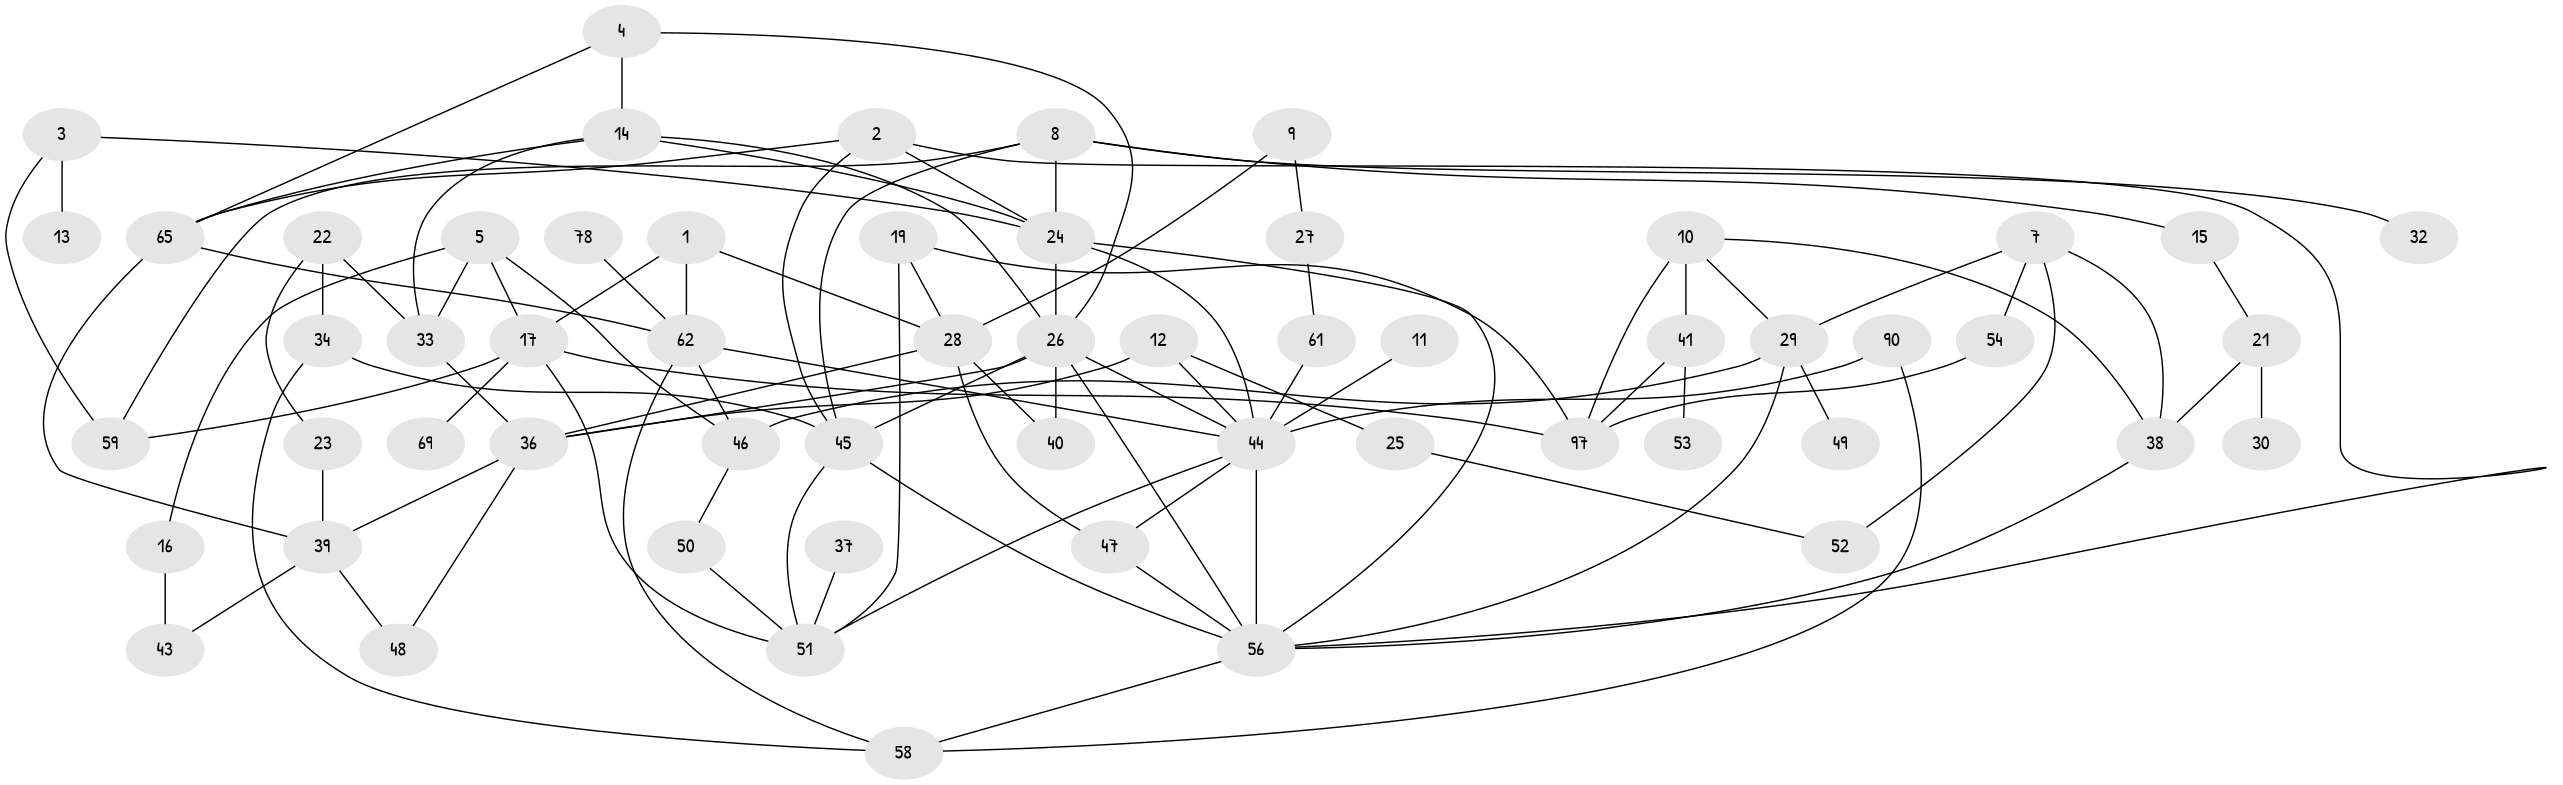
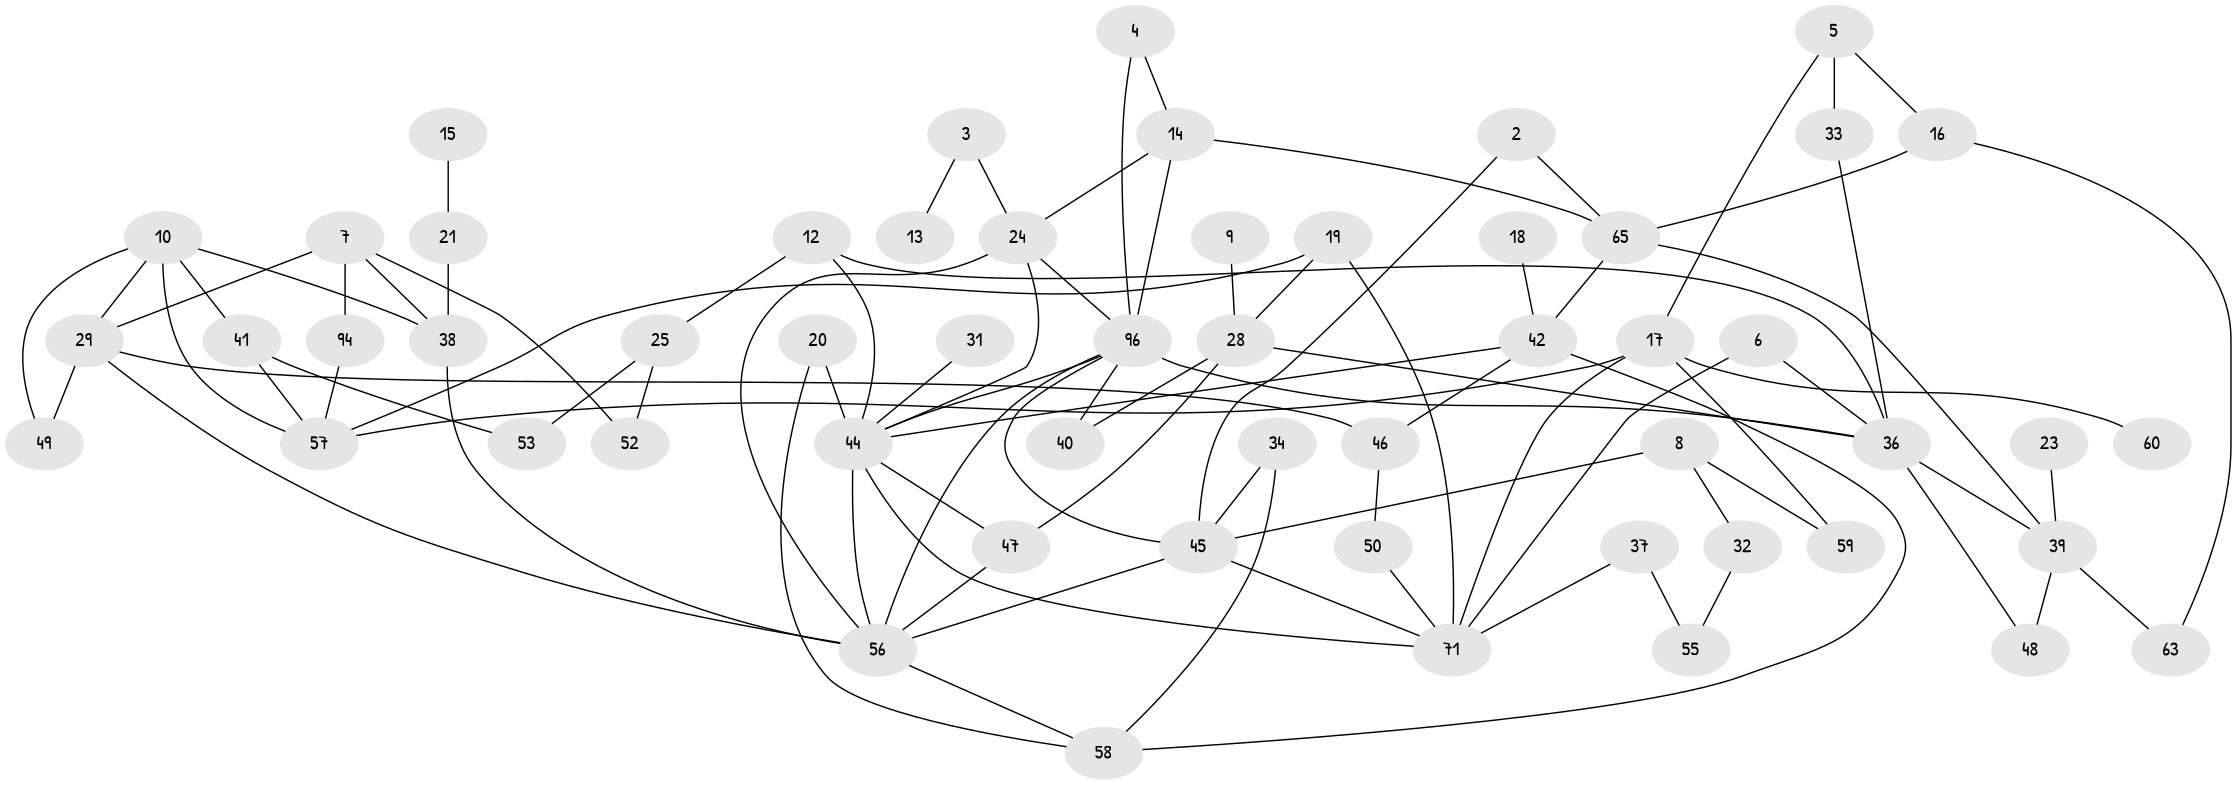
(394, 135) -> (1784, 194)
(1710, 182) -> none
(966, 186) -> none
(1056, 186) -> none
(453, 187) -> none
(323, 238) -> none
(583, 238) -> (1518, 238)
(686, 238) -> none
(1305, 238) -> none
(20, 293) -> none
none -> (36, 310)
(686, 341) -> (1538, 341)
(1056, 341) -> (1133, 341)
(1316, 341) -> (975, 341)
(1420, 341) -> none
none -> (1758, 341)
(1892, 341) -> (818, 341)
(1995, 341) -> (345, 341)
(609, 343) -> none
(2340, 373) -> none
none -> (593, 392)
(426, 444) -> (2152, 444)
(1580, 444) -> (319, 444)
(2262, 444) -> none
(165, 650) -> (2171, 650)
(805, 650) -> (1452, 650)
none -> (1691, 650)
